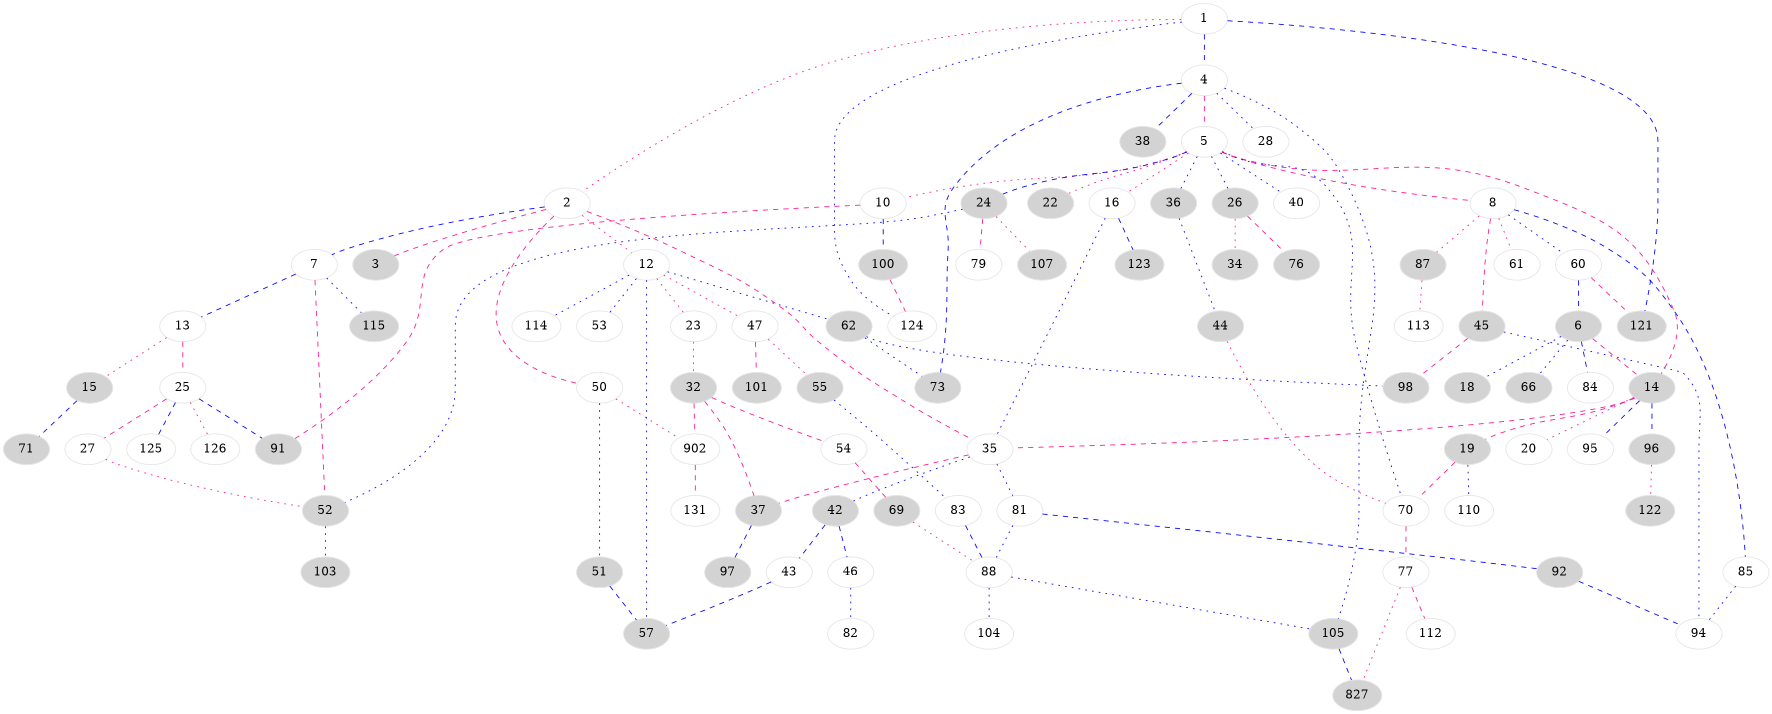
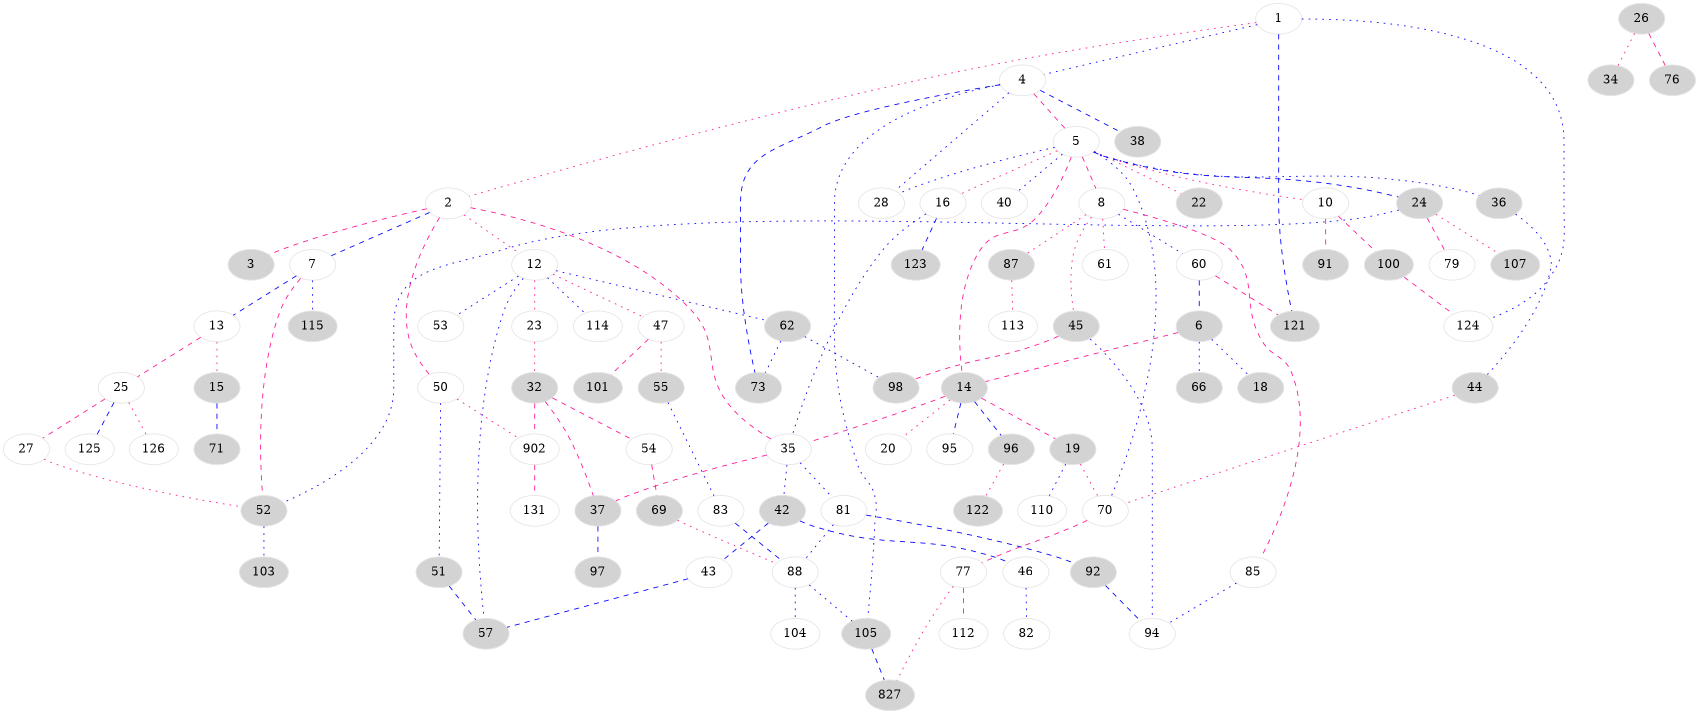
(1204, 50) -> (1151, 50)
(1220, 173) -> (976, 167)
(883, 234) -> (1357, 234)
(1485, 265) -> (1072, 262)
(1691, 339) -> (1269, 350)
(1590, 388) -> none
(231, 419) -> none
(1437, 480) -> (1089, 480)
